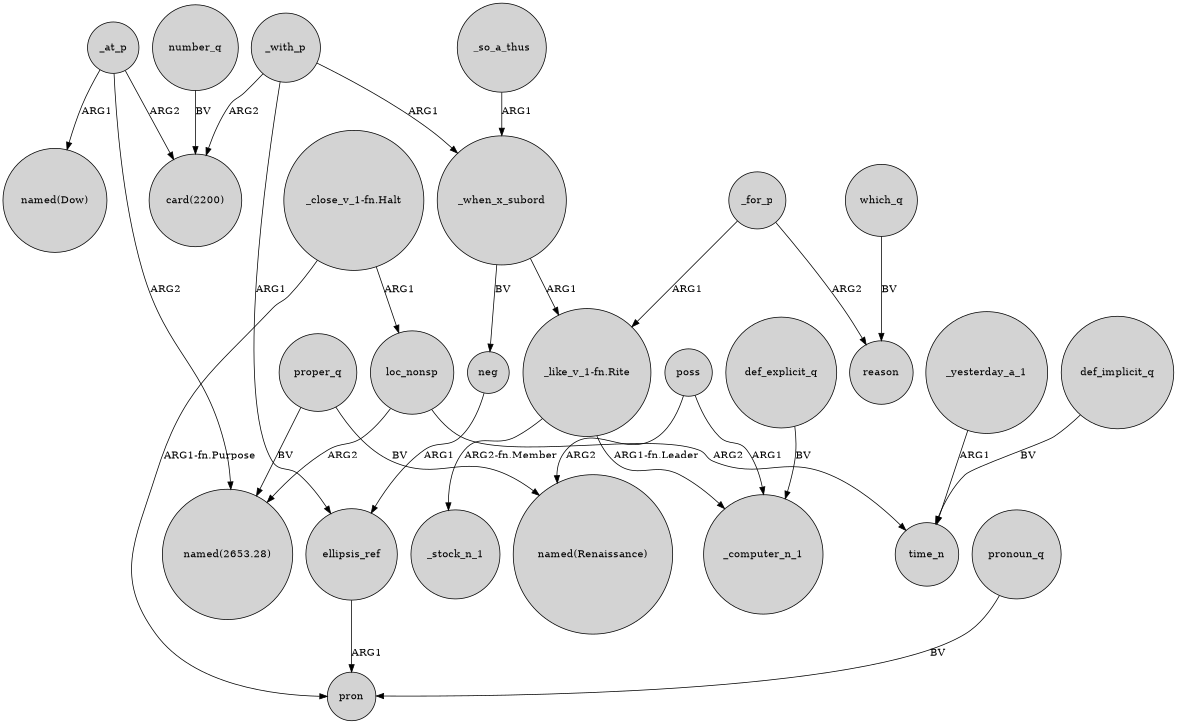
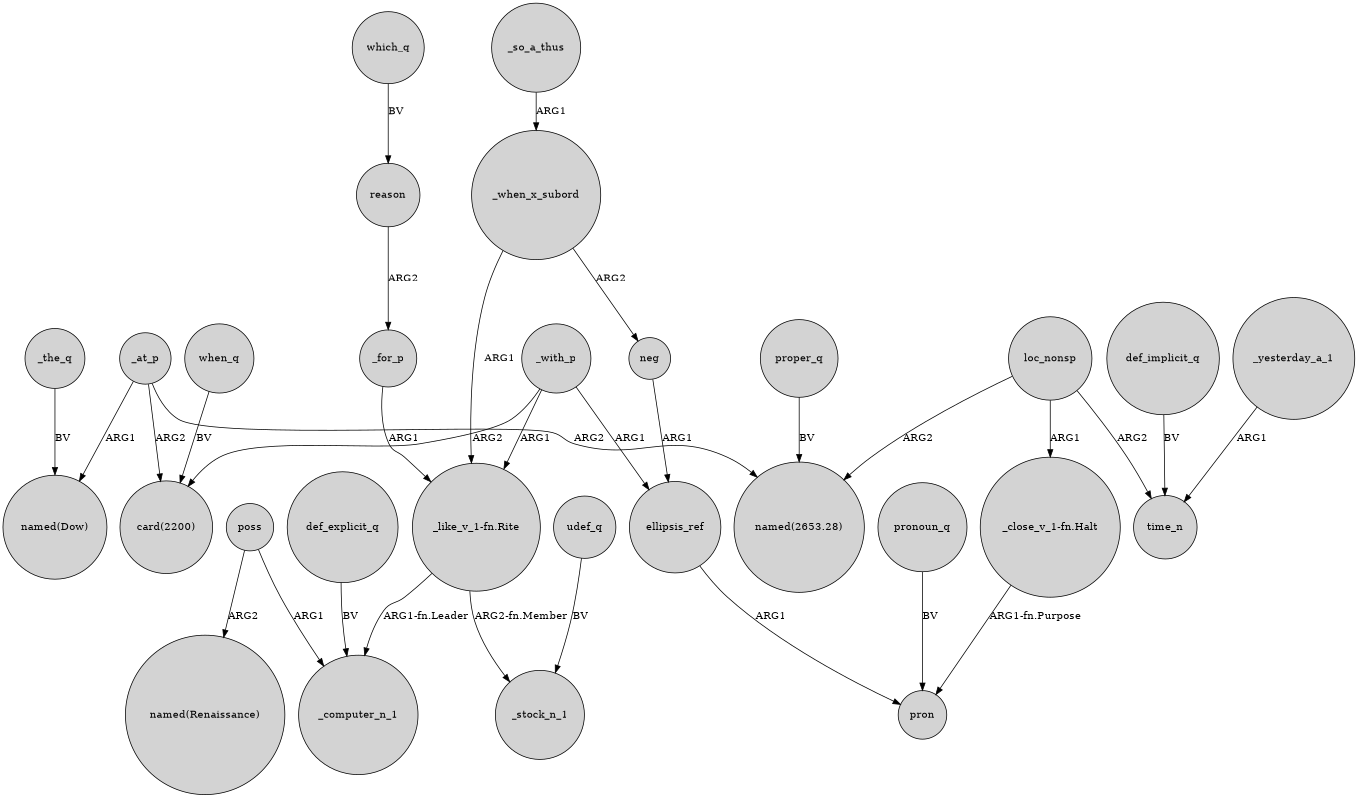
(195, 48) -> (219, 358)
(387, 101) -> (525, 424)
(821, 279) -> (388, 274)
(503, 289) -> (611, 279)
(386, 296) -> (1050, 425)
none -> (55, 358)
(425, 469) -> none
none -> (585, 527)
